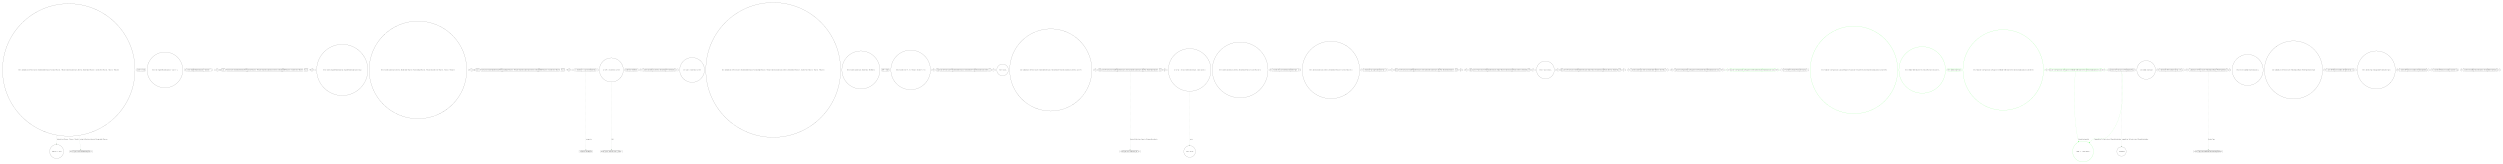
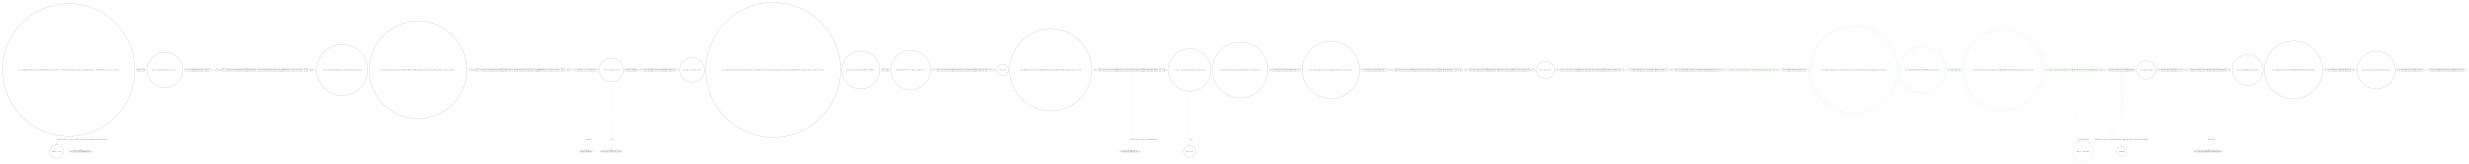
(2413, 70) -> none
